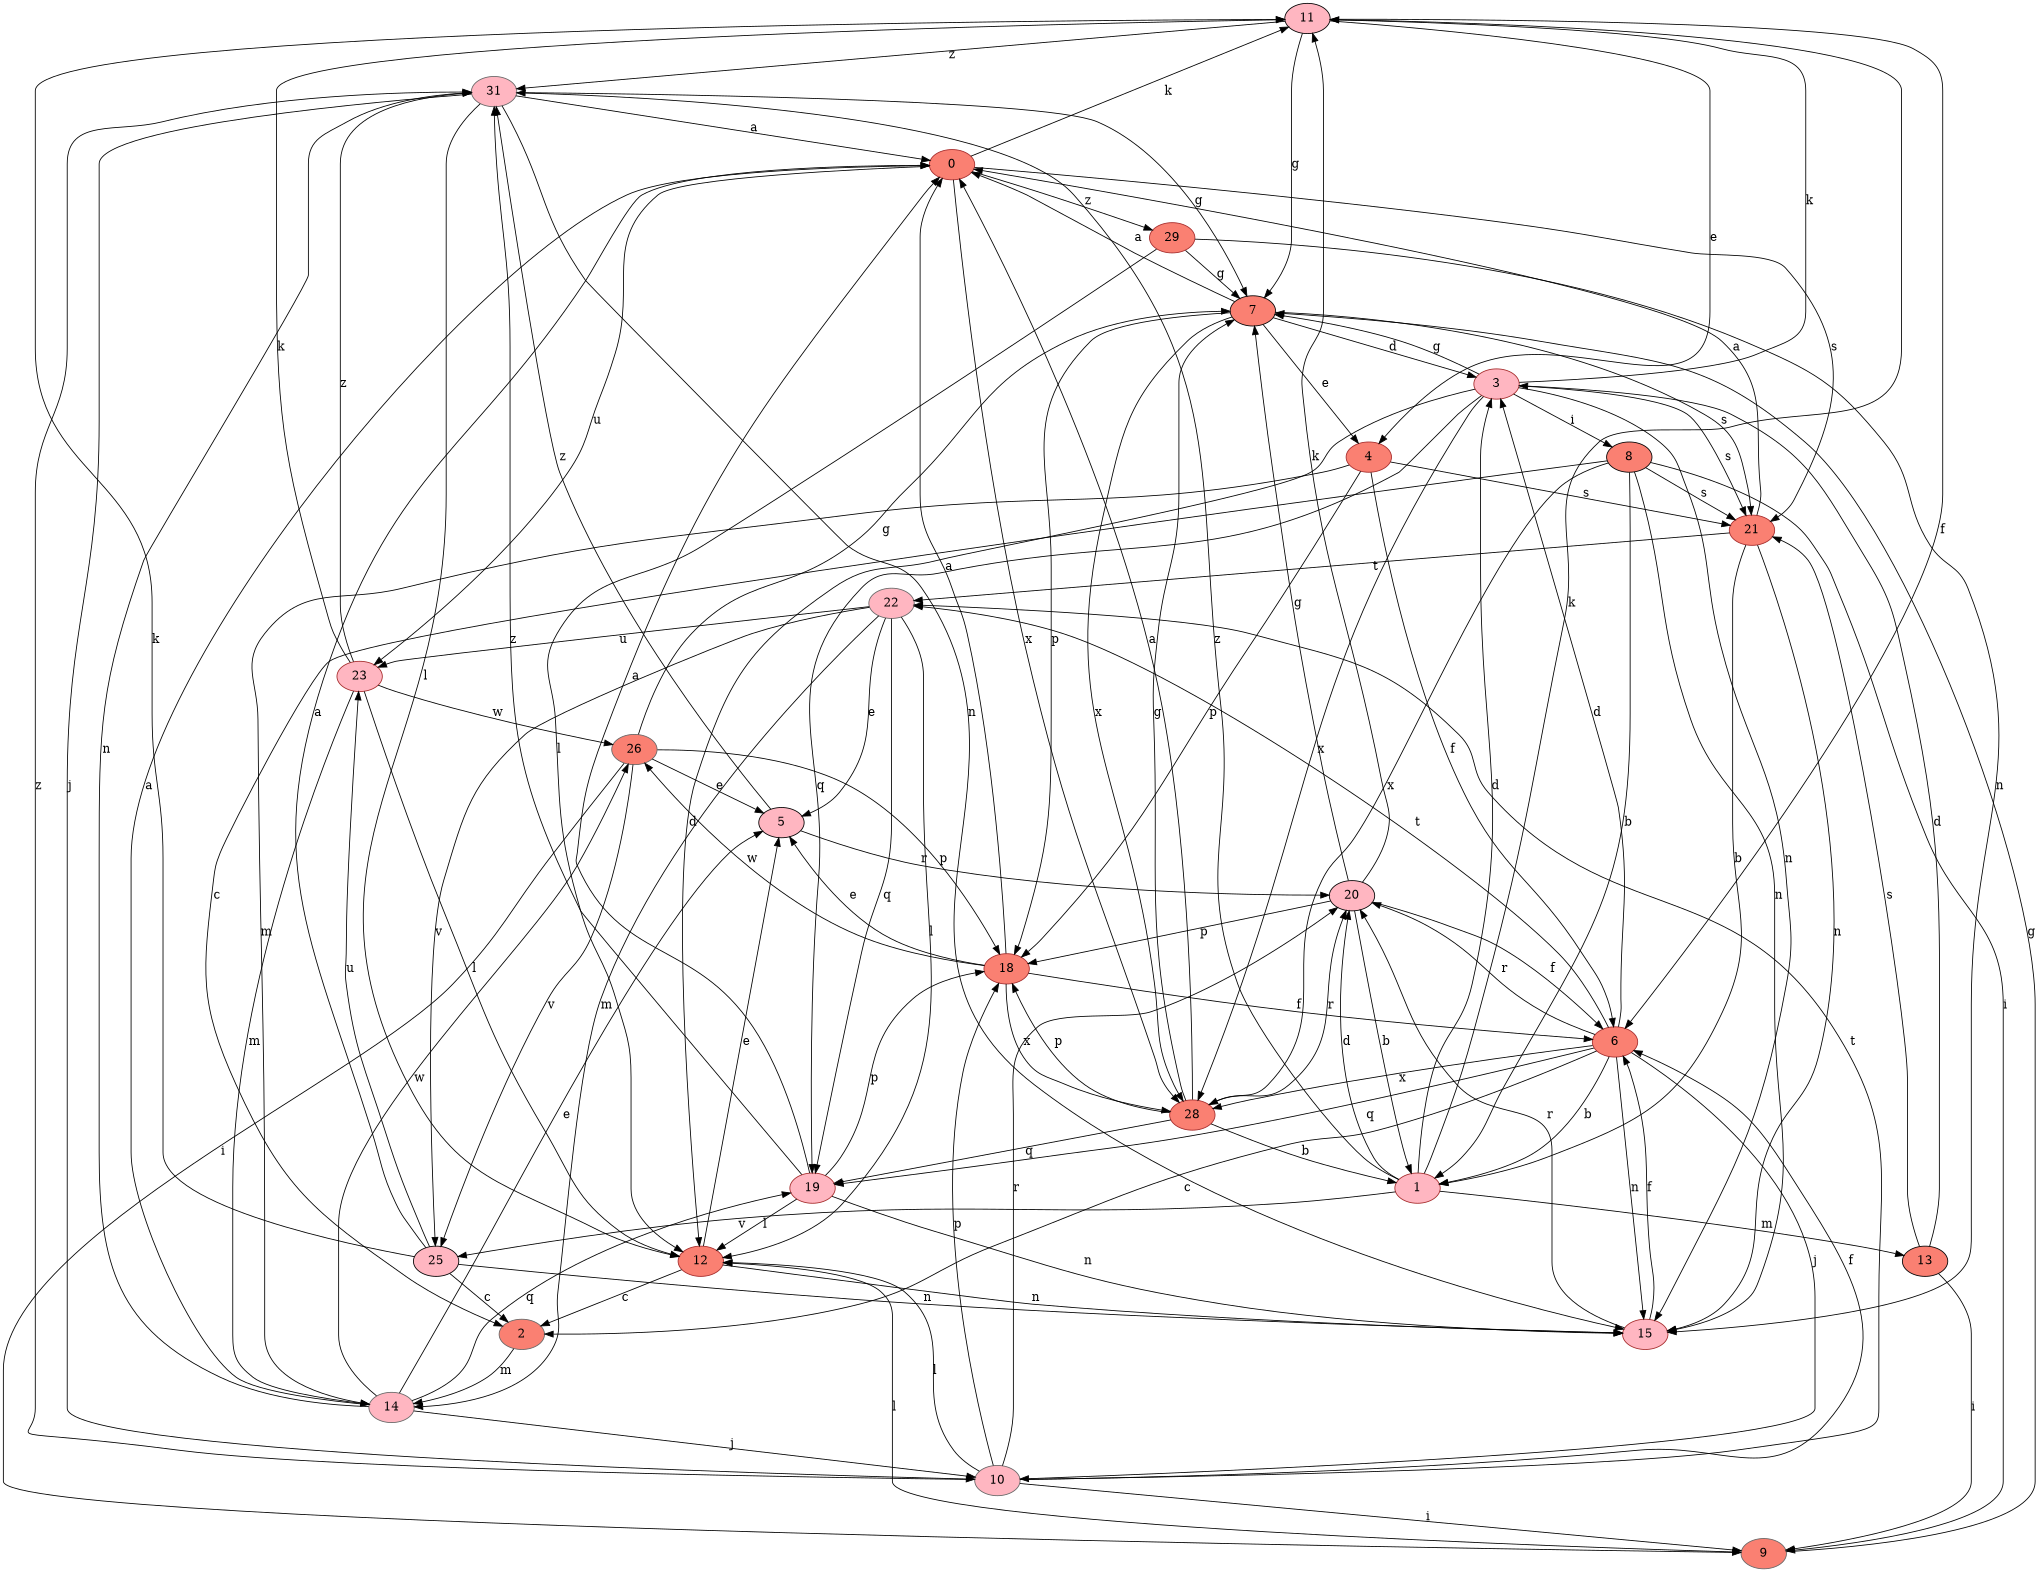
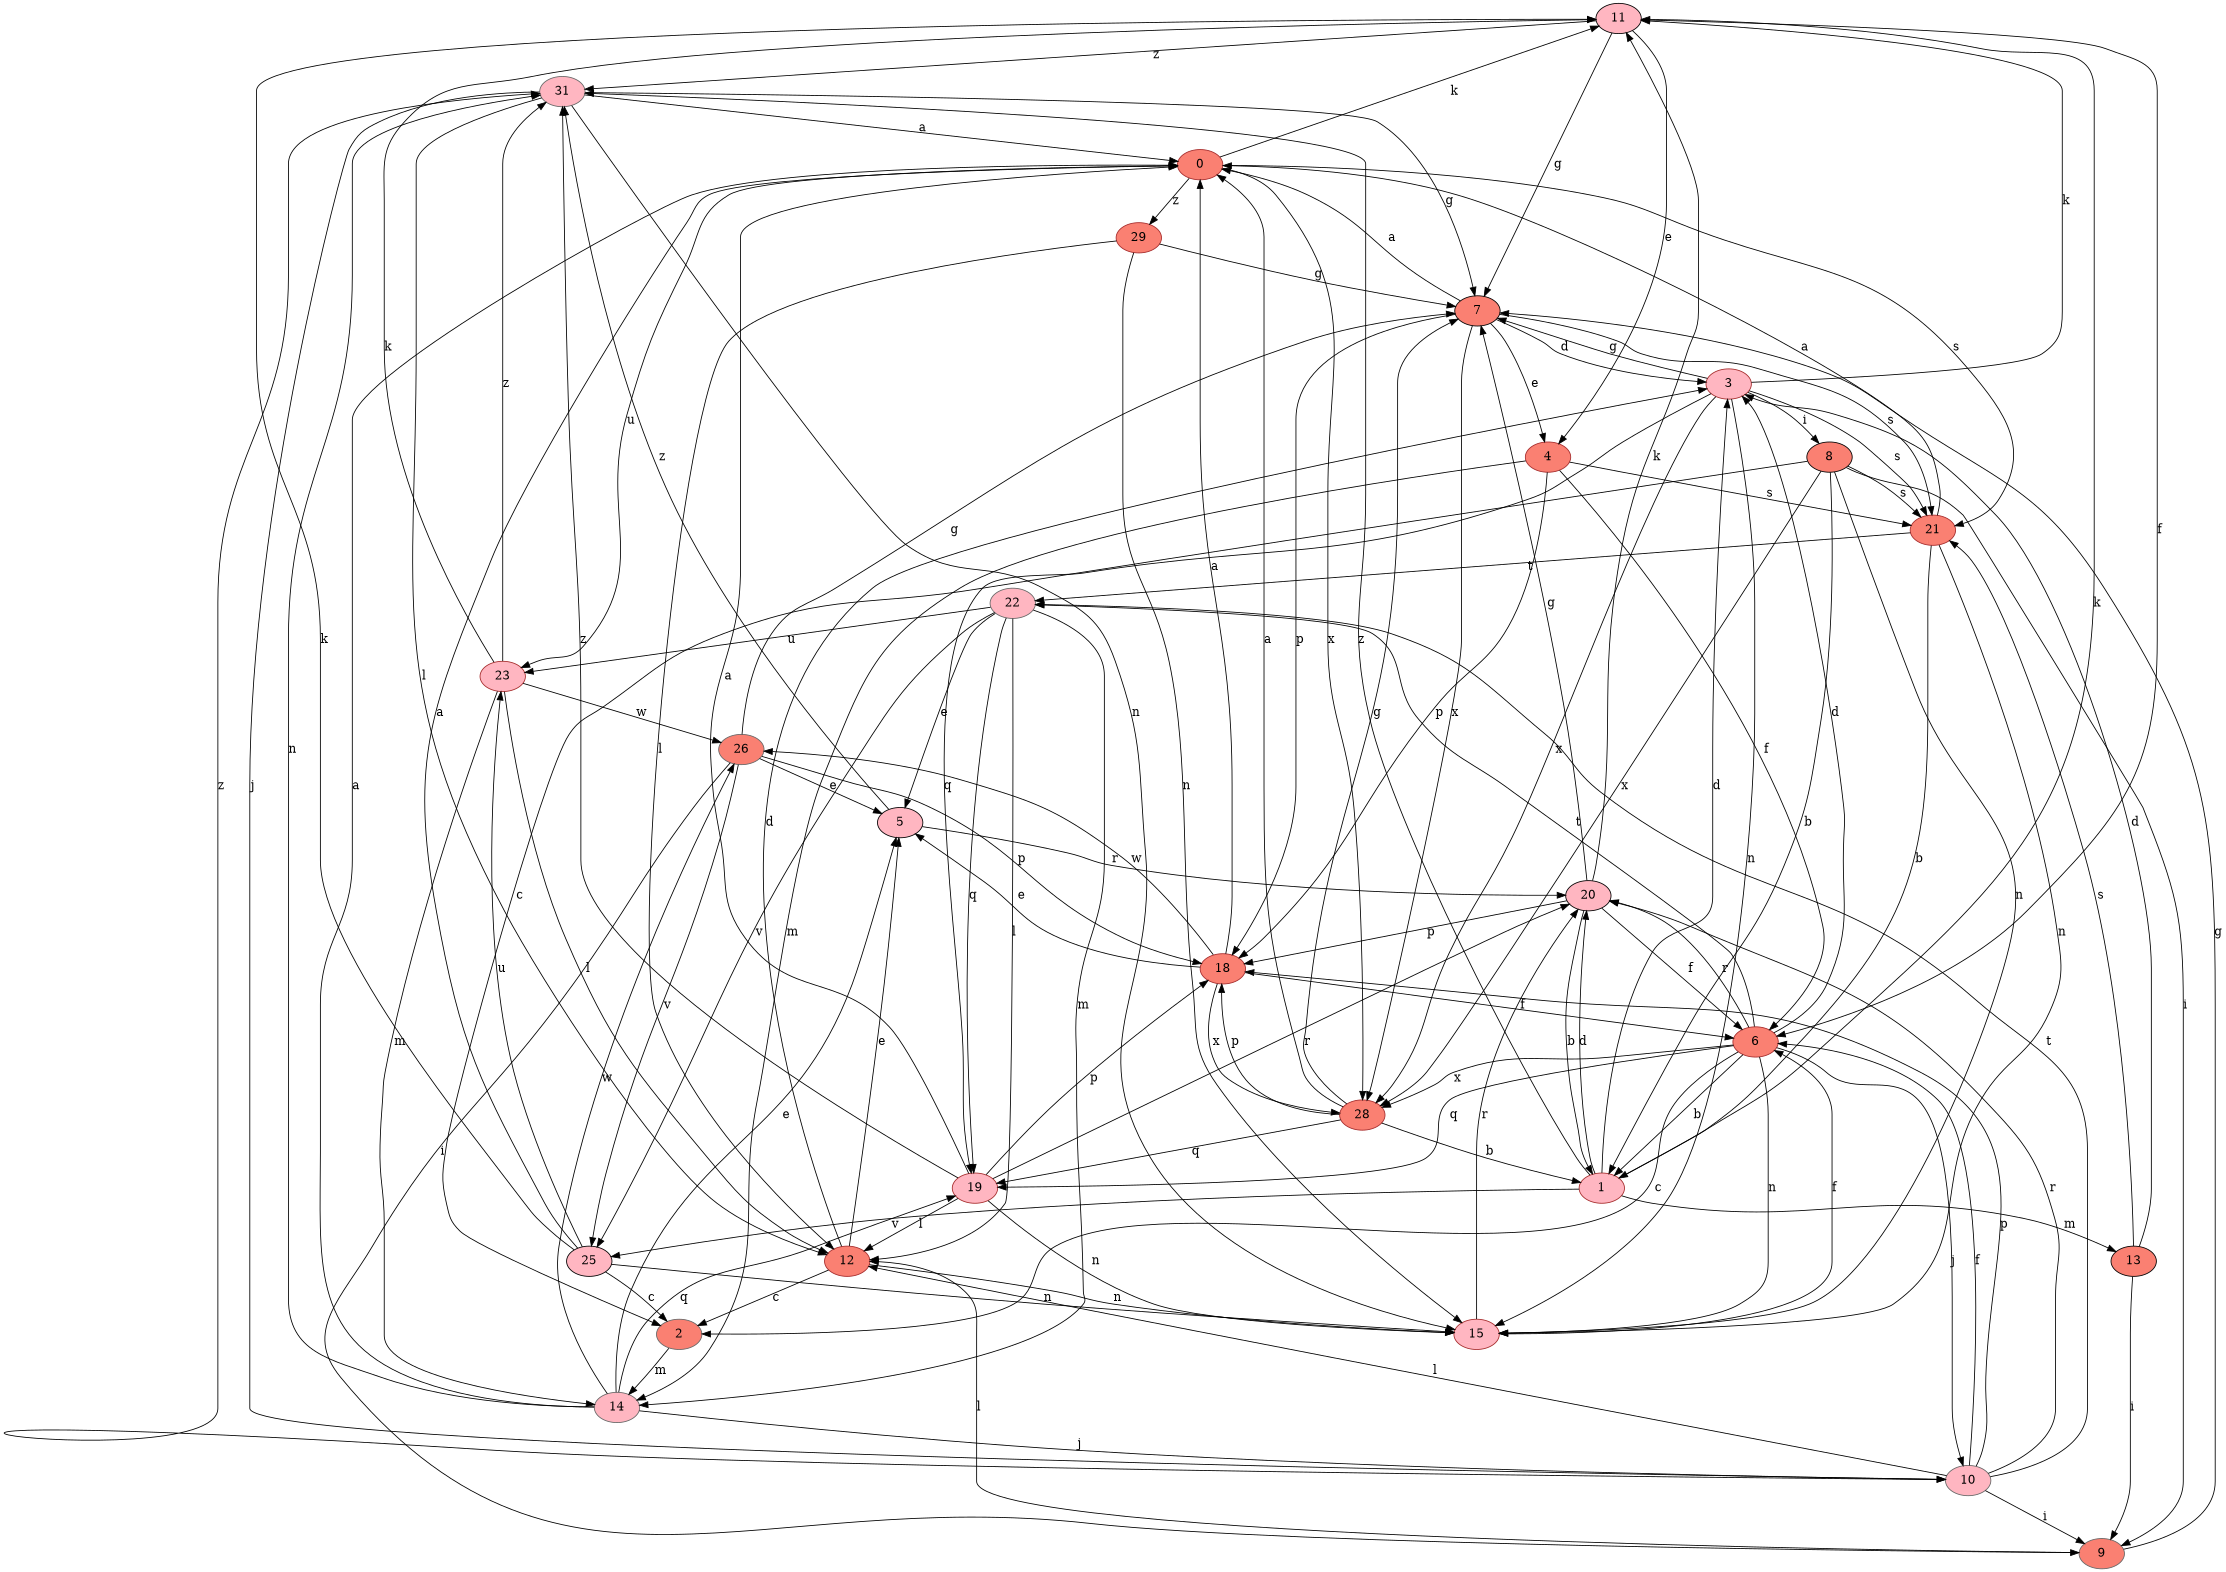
(825, 594) -> (907, 572)
(1318, 1047) -> (1276, 1041)
